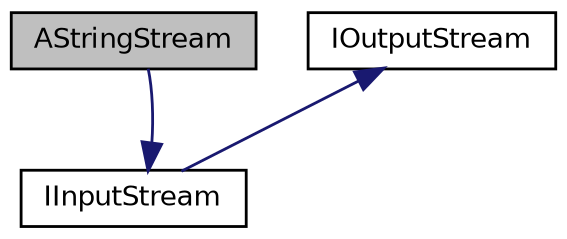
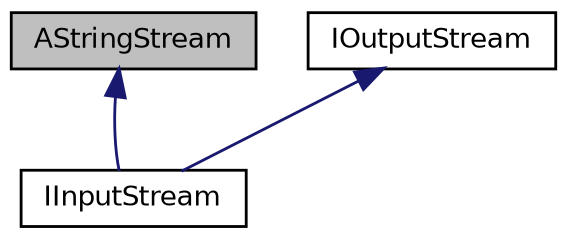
(152, 106) -> (115, 134)
